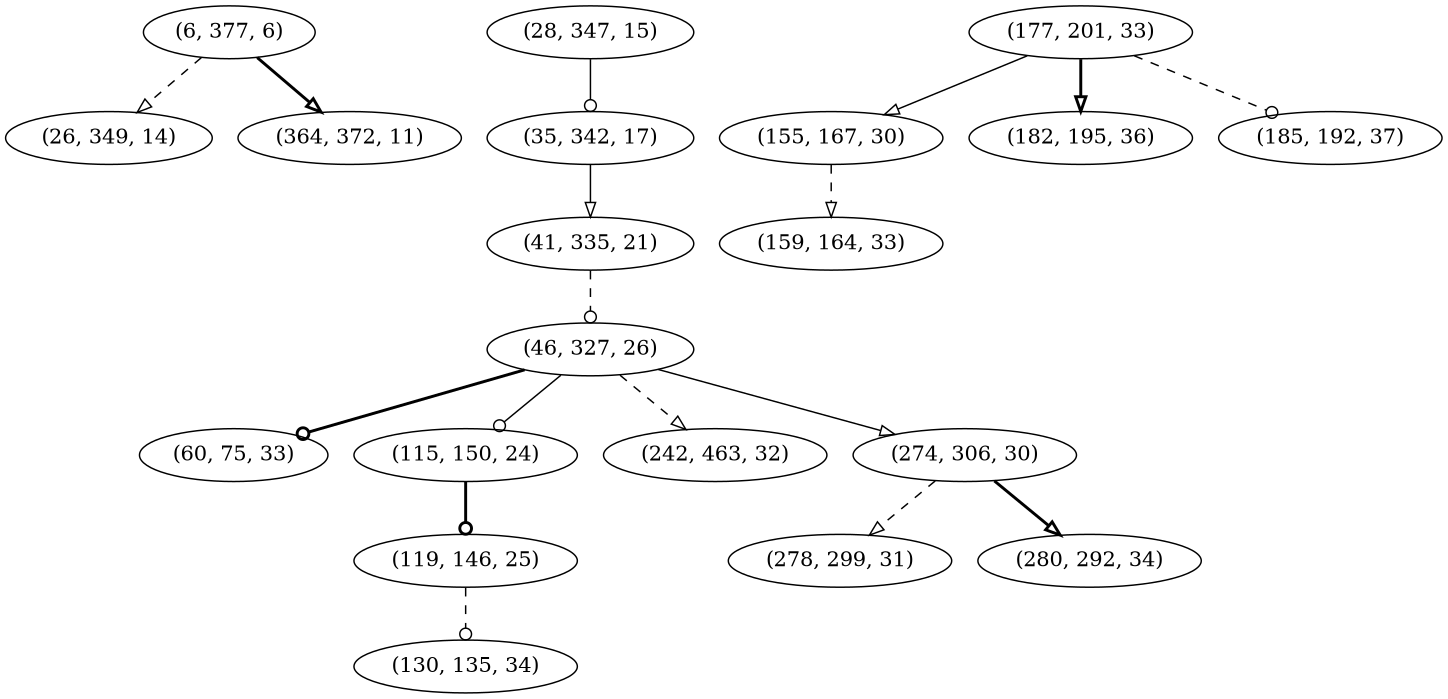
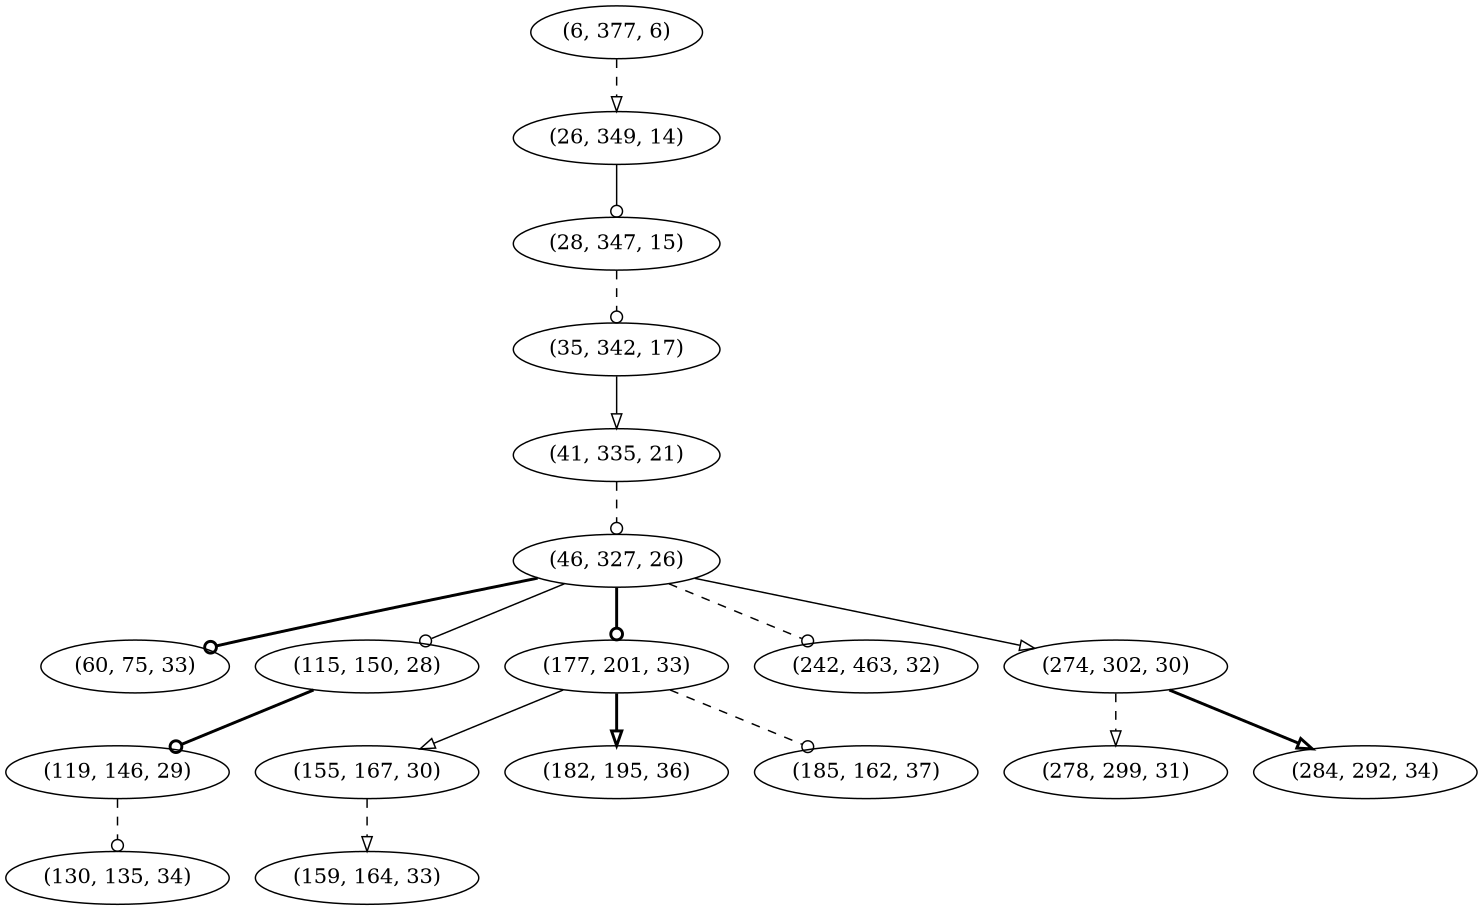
(590, 79) -> (617, 291)
(350, 138) -> none
(1330, 138) -> (866, 772)
none -> (617, 185)
(647, 398) -> (735, 611)
(466, 455) -> (367, 666)
(965, 455) -> (1116, 666)
(466, 561) -> (118, 772)
(1090, 561) -> (1365, 772)
none -> (617, 608)
